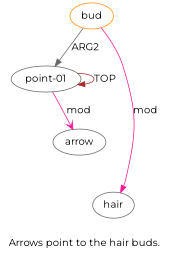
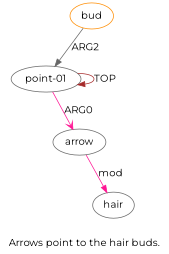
(132, 104) -> (95, 171)
(79, 111) -> (79, 111)
